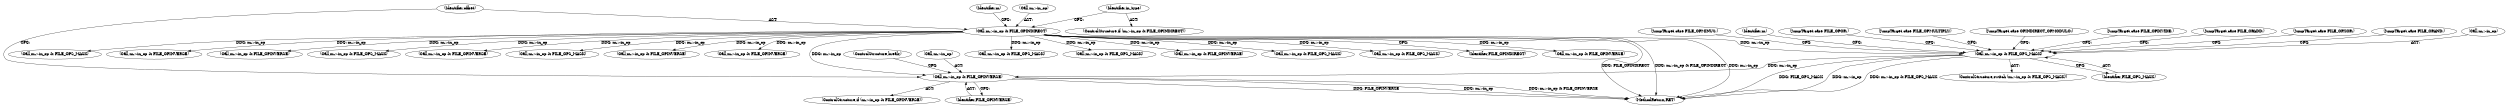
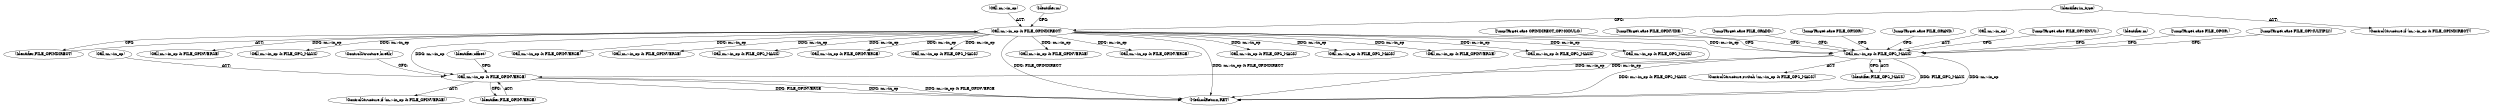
(724, 19) -> (297, 40)
